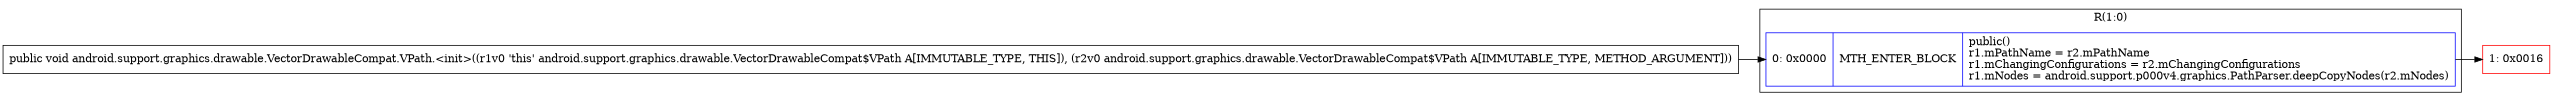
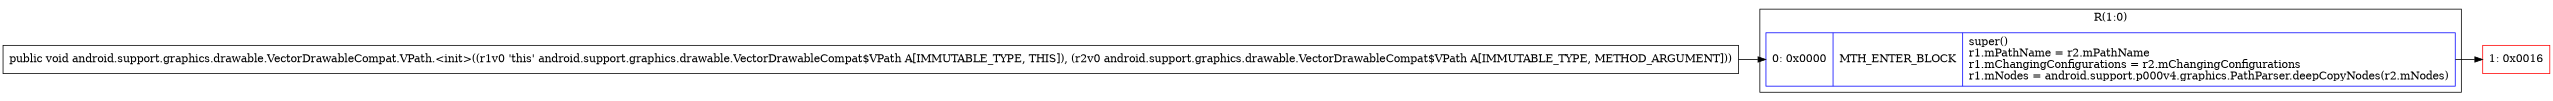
(1990, 42) -> (1989, 42)
